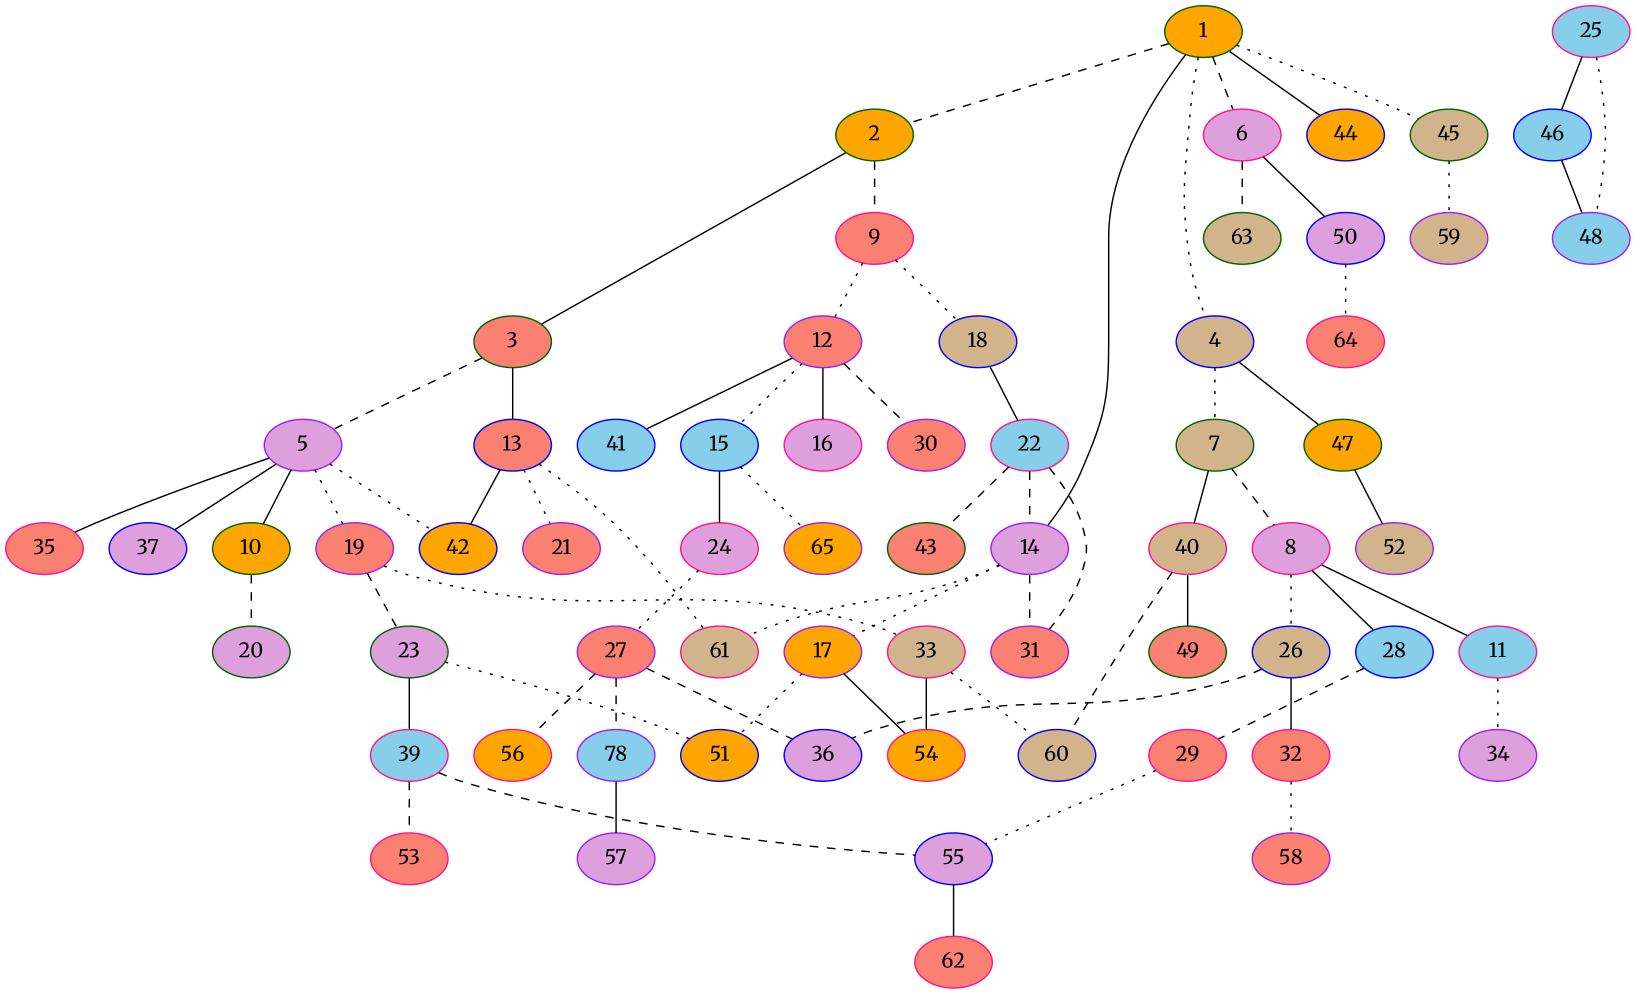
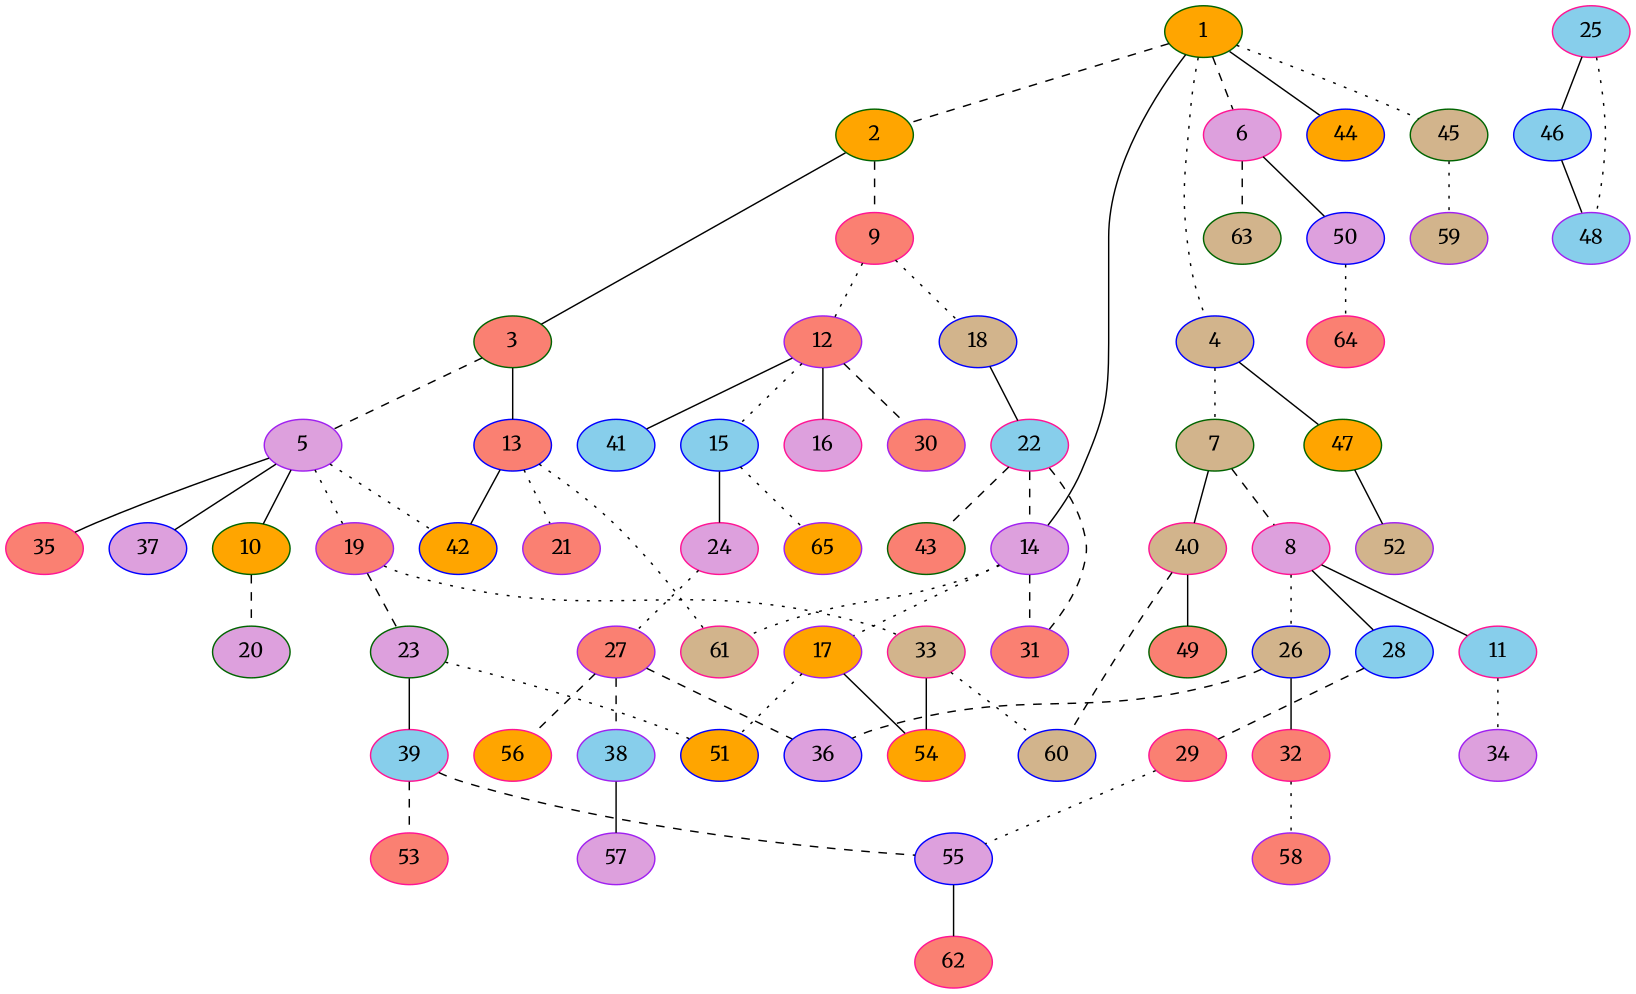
(616, 755) -> (616, 755)
